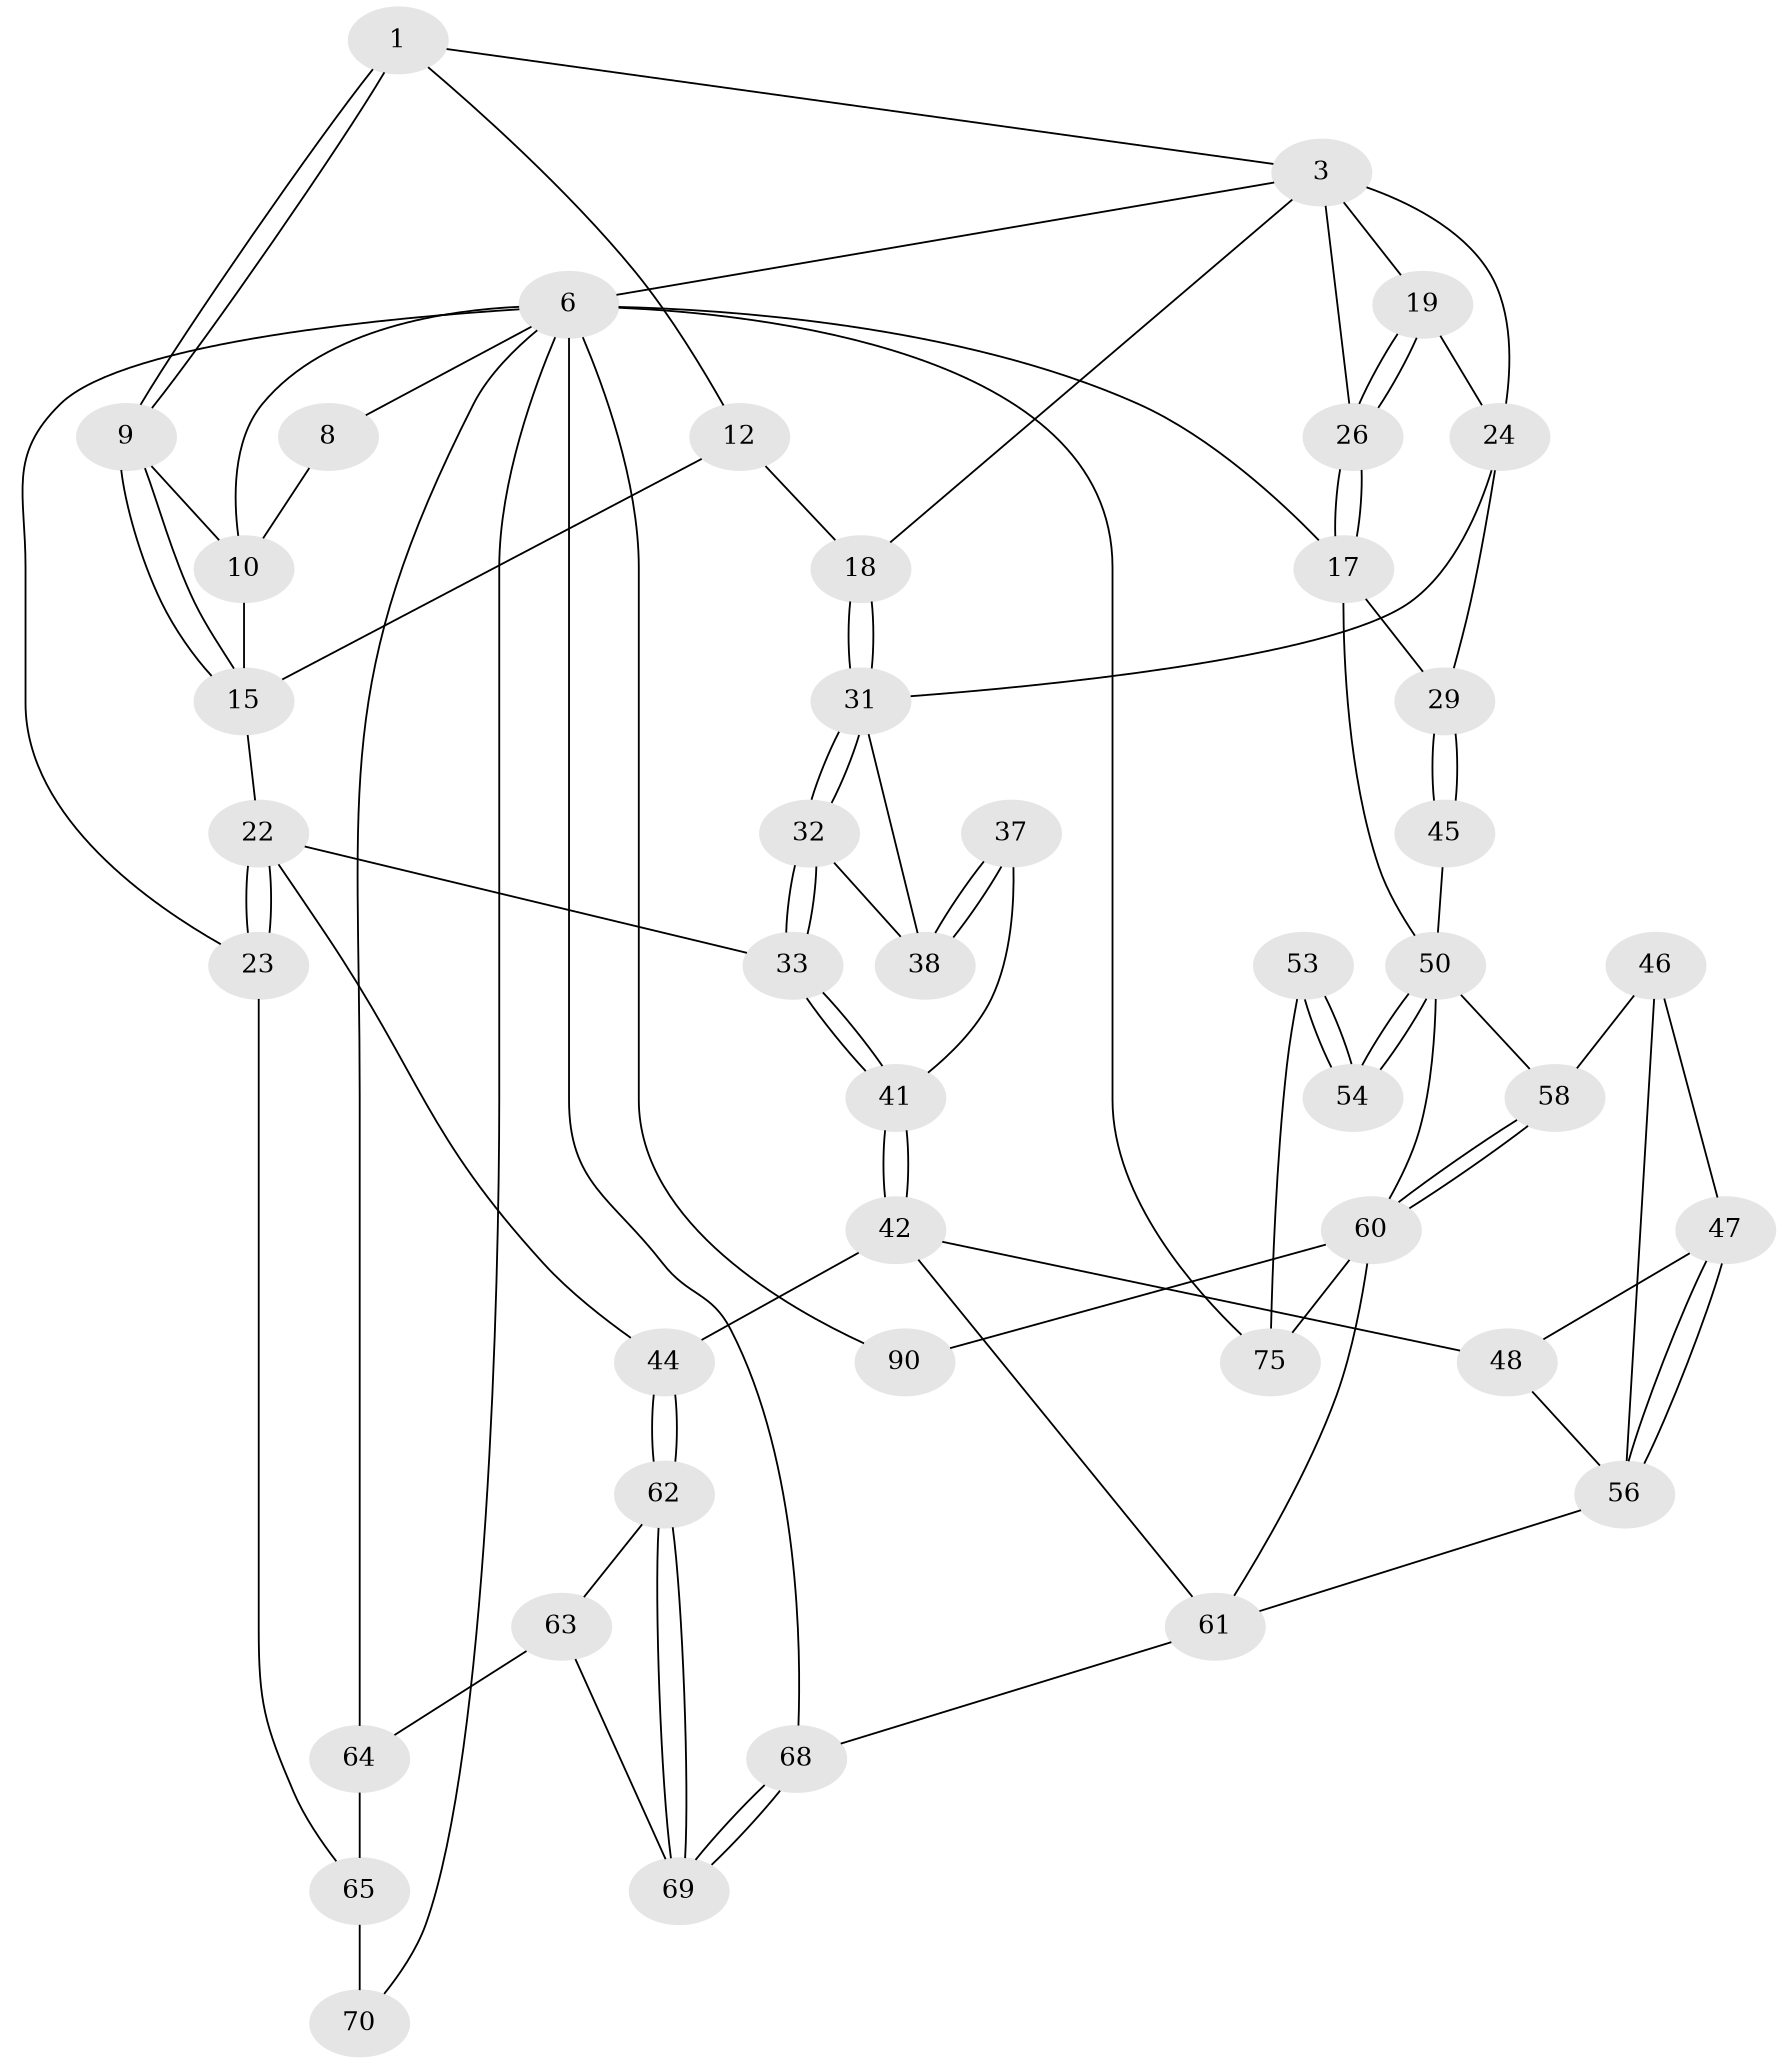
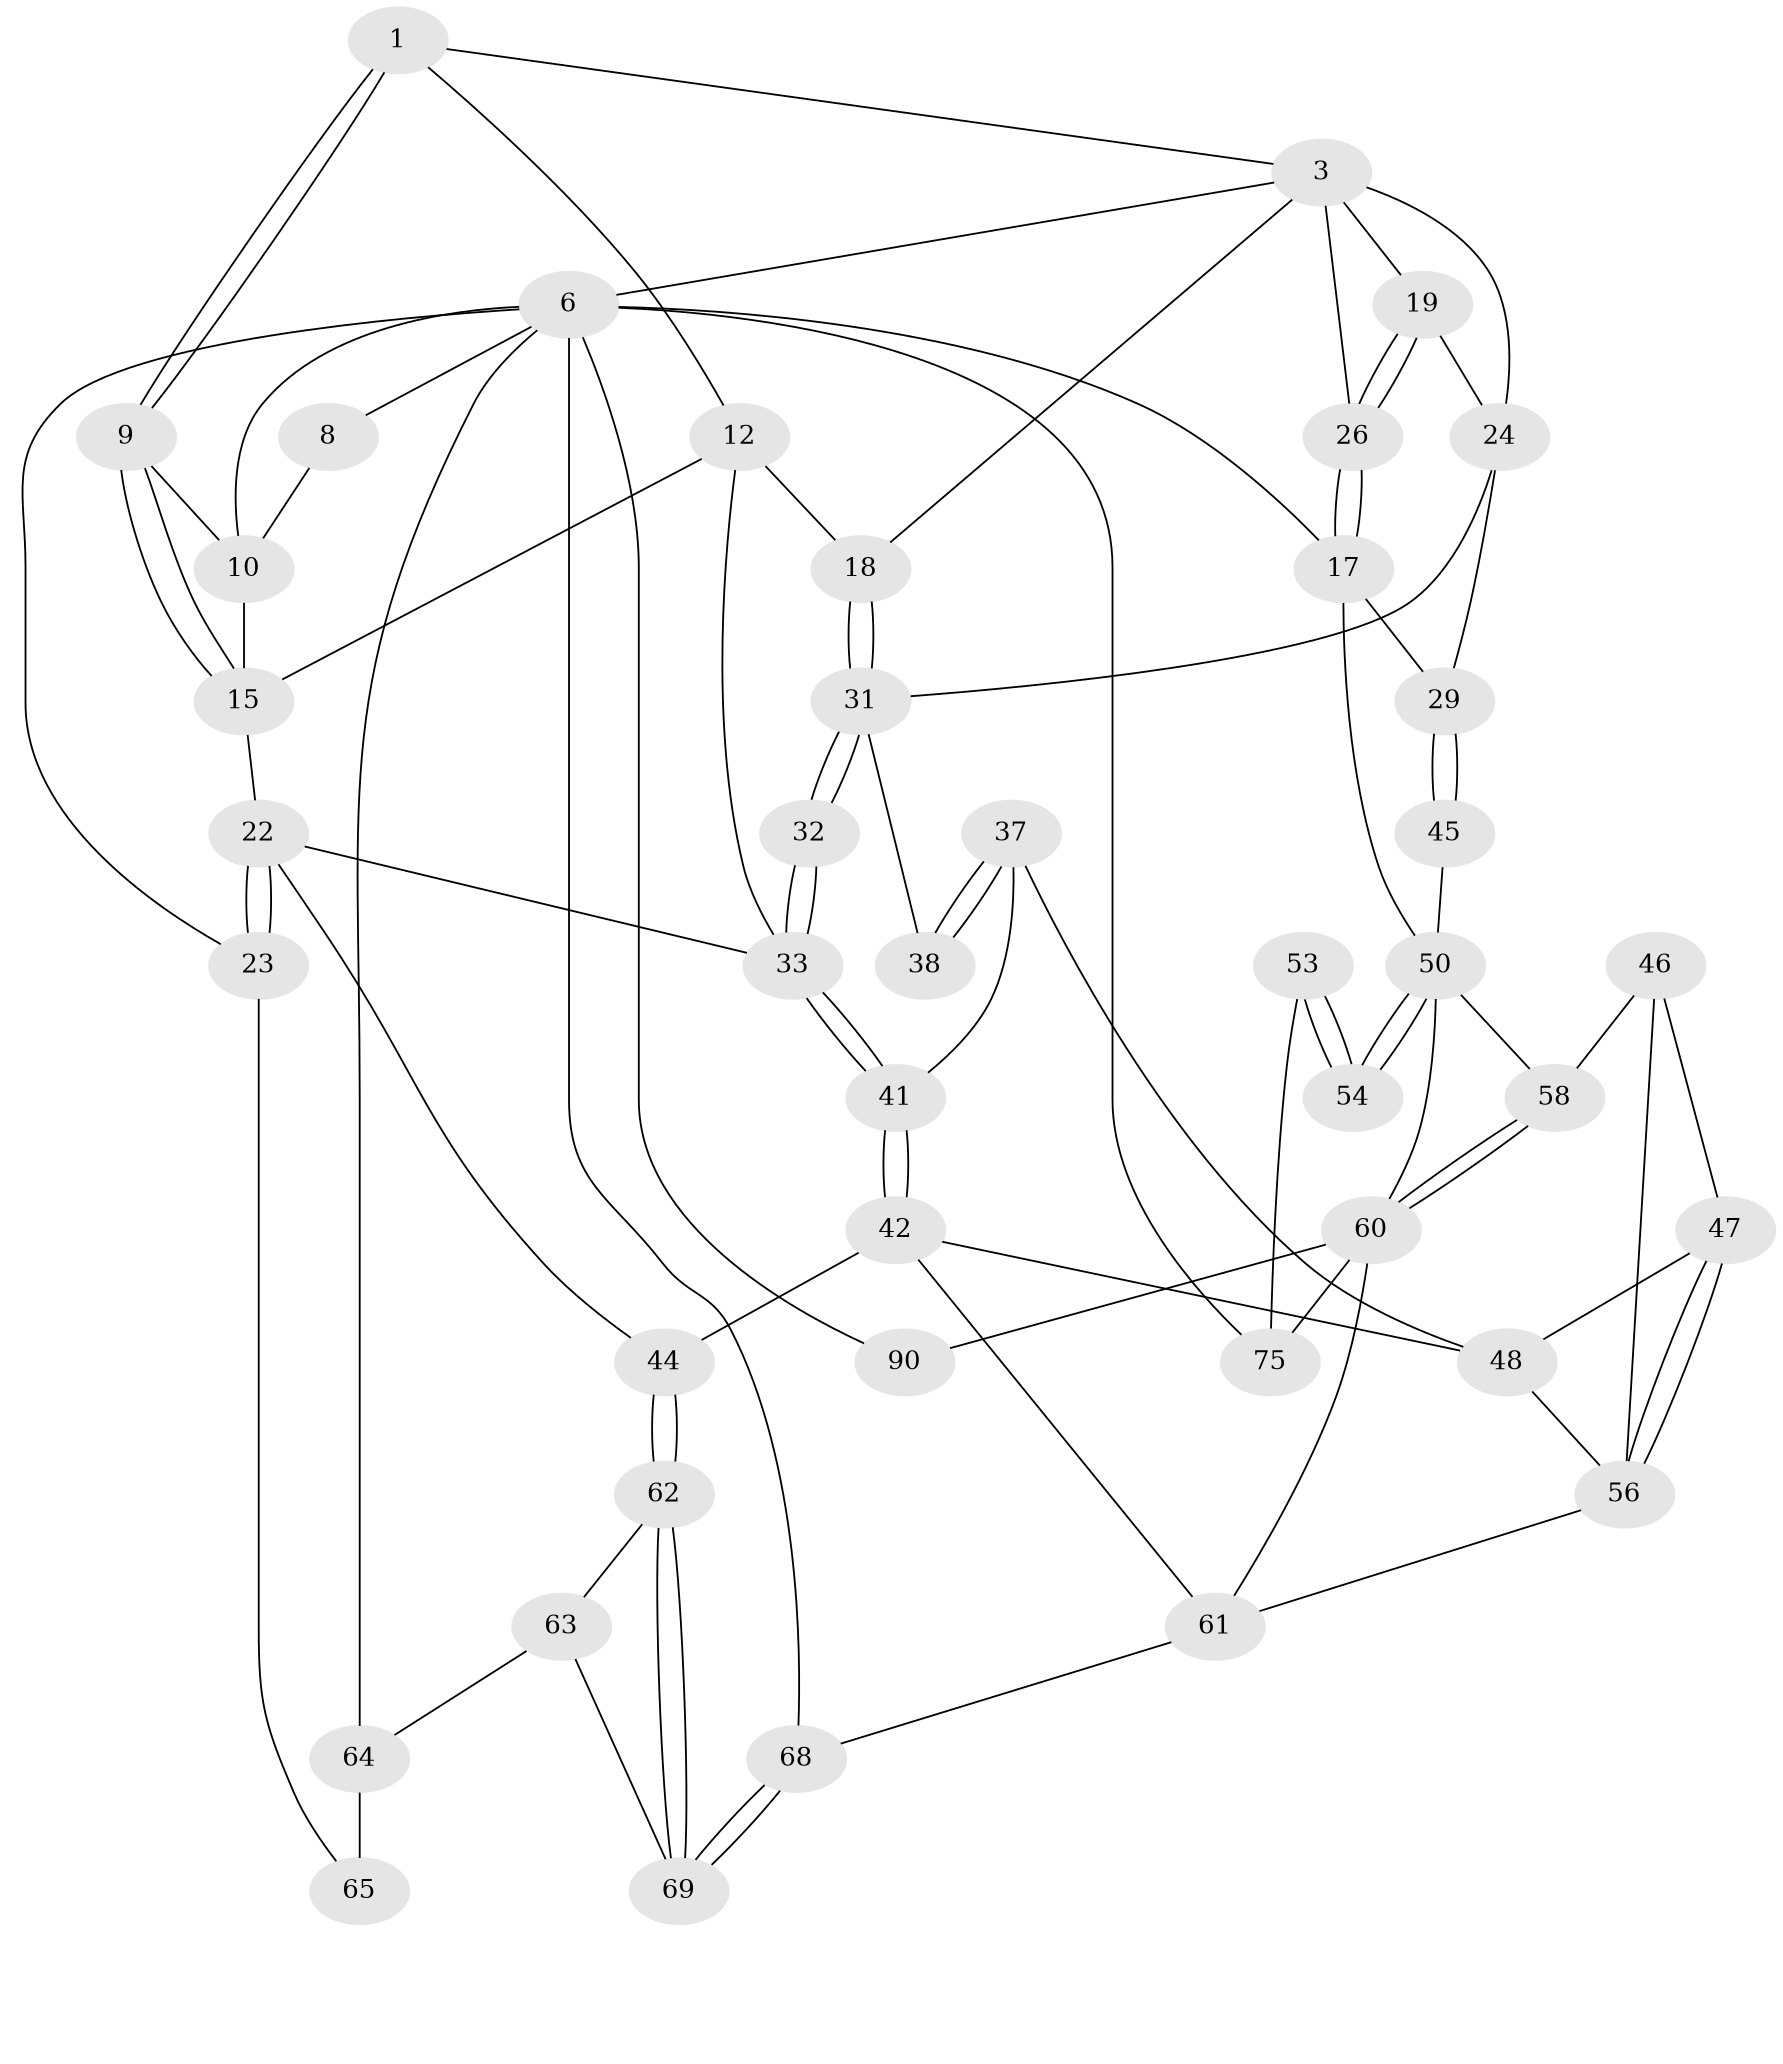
none -> (723, 706)
(867, 900) -> none
none -> (1200, 1151)
(360, 2023) -> none
